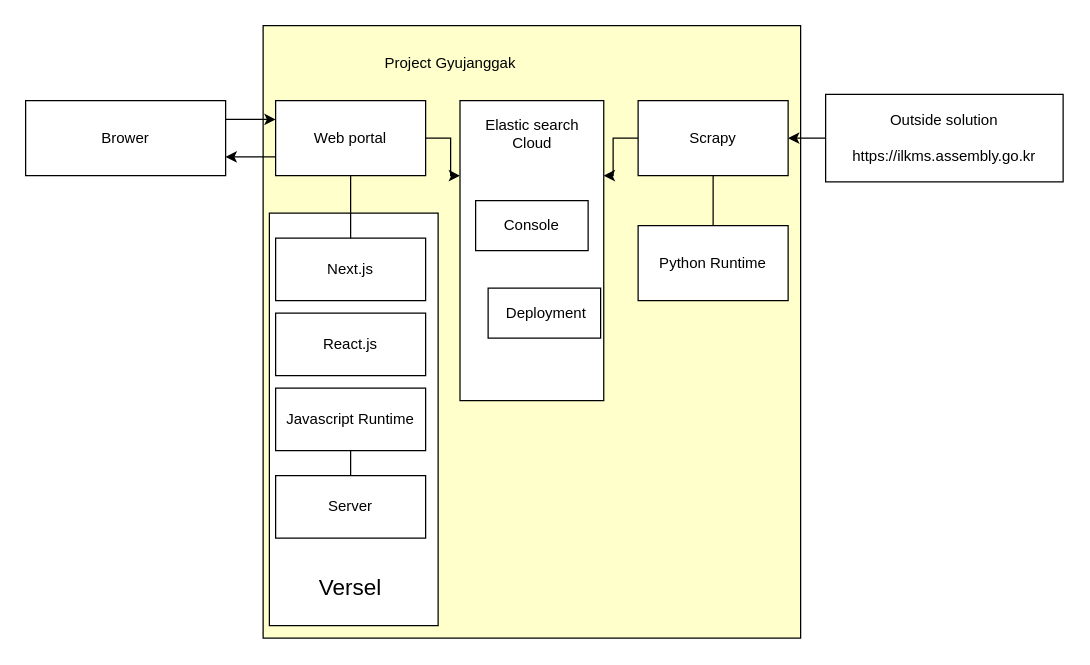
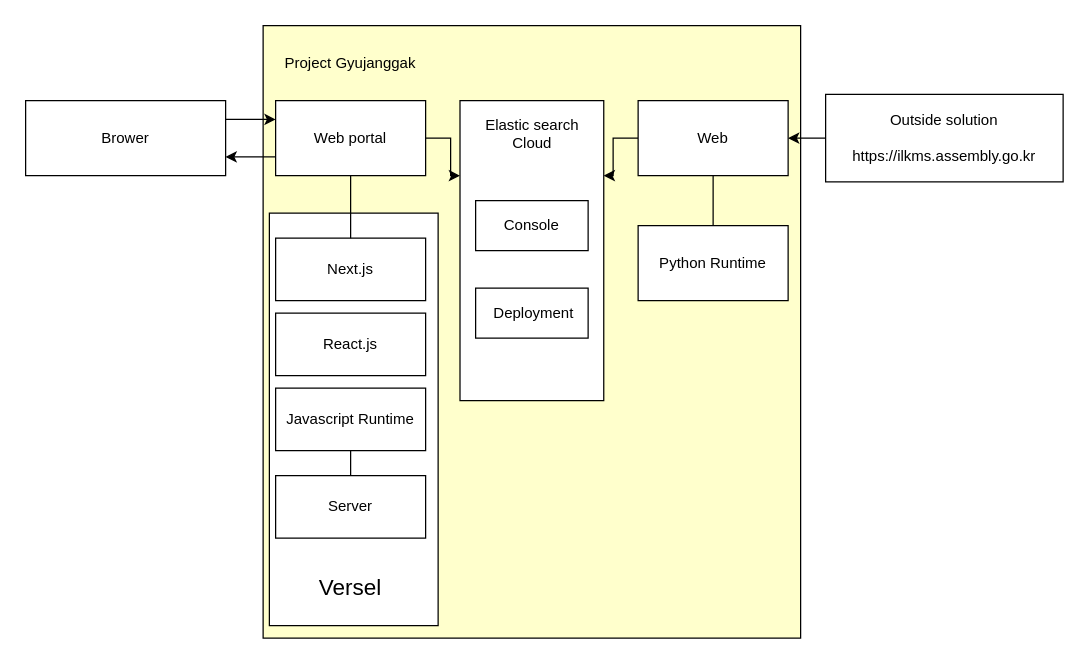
(451, 63) -> (351, 63)
(713, 138) -> (713, 138)
(544, 313) -> (532, 313)
